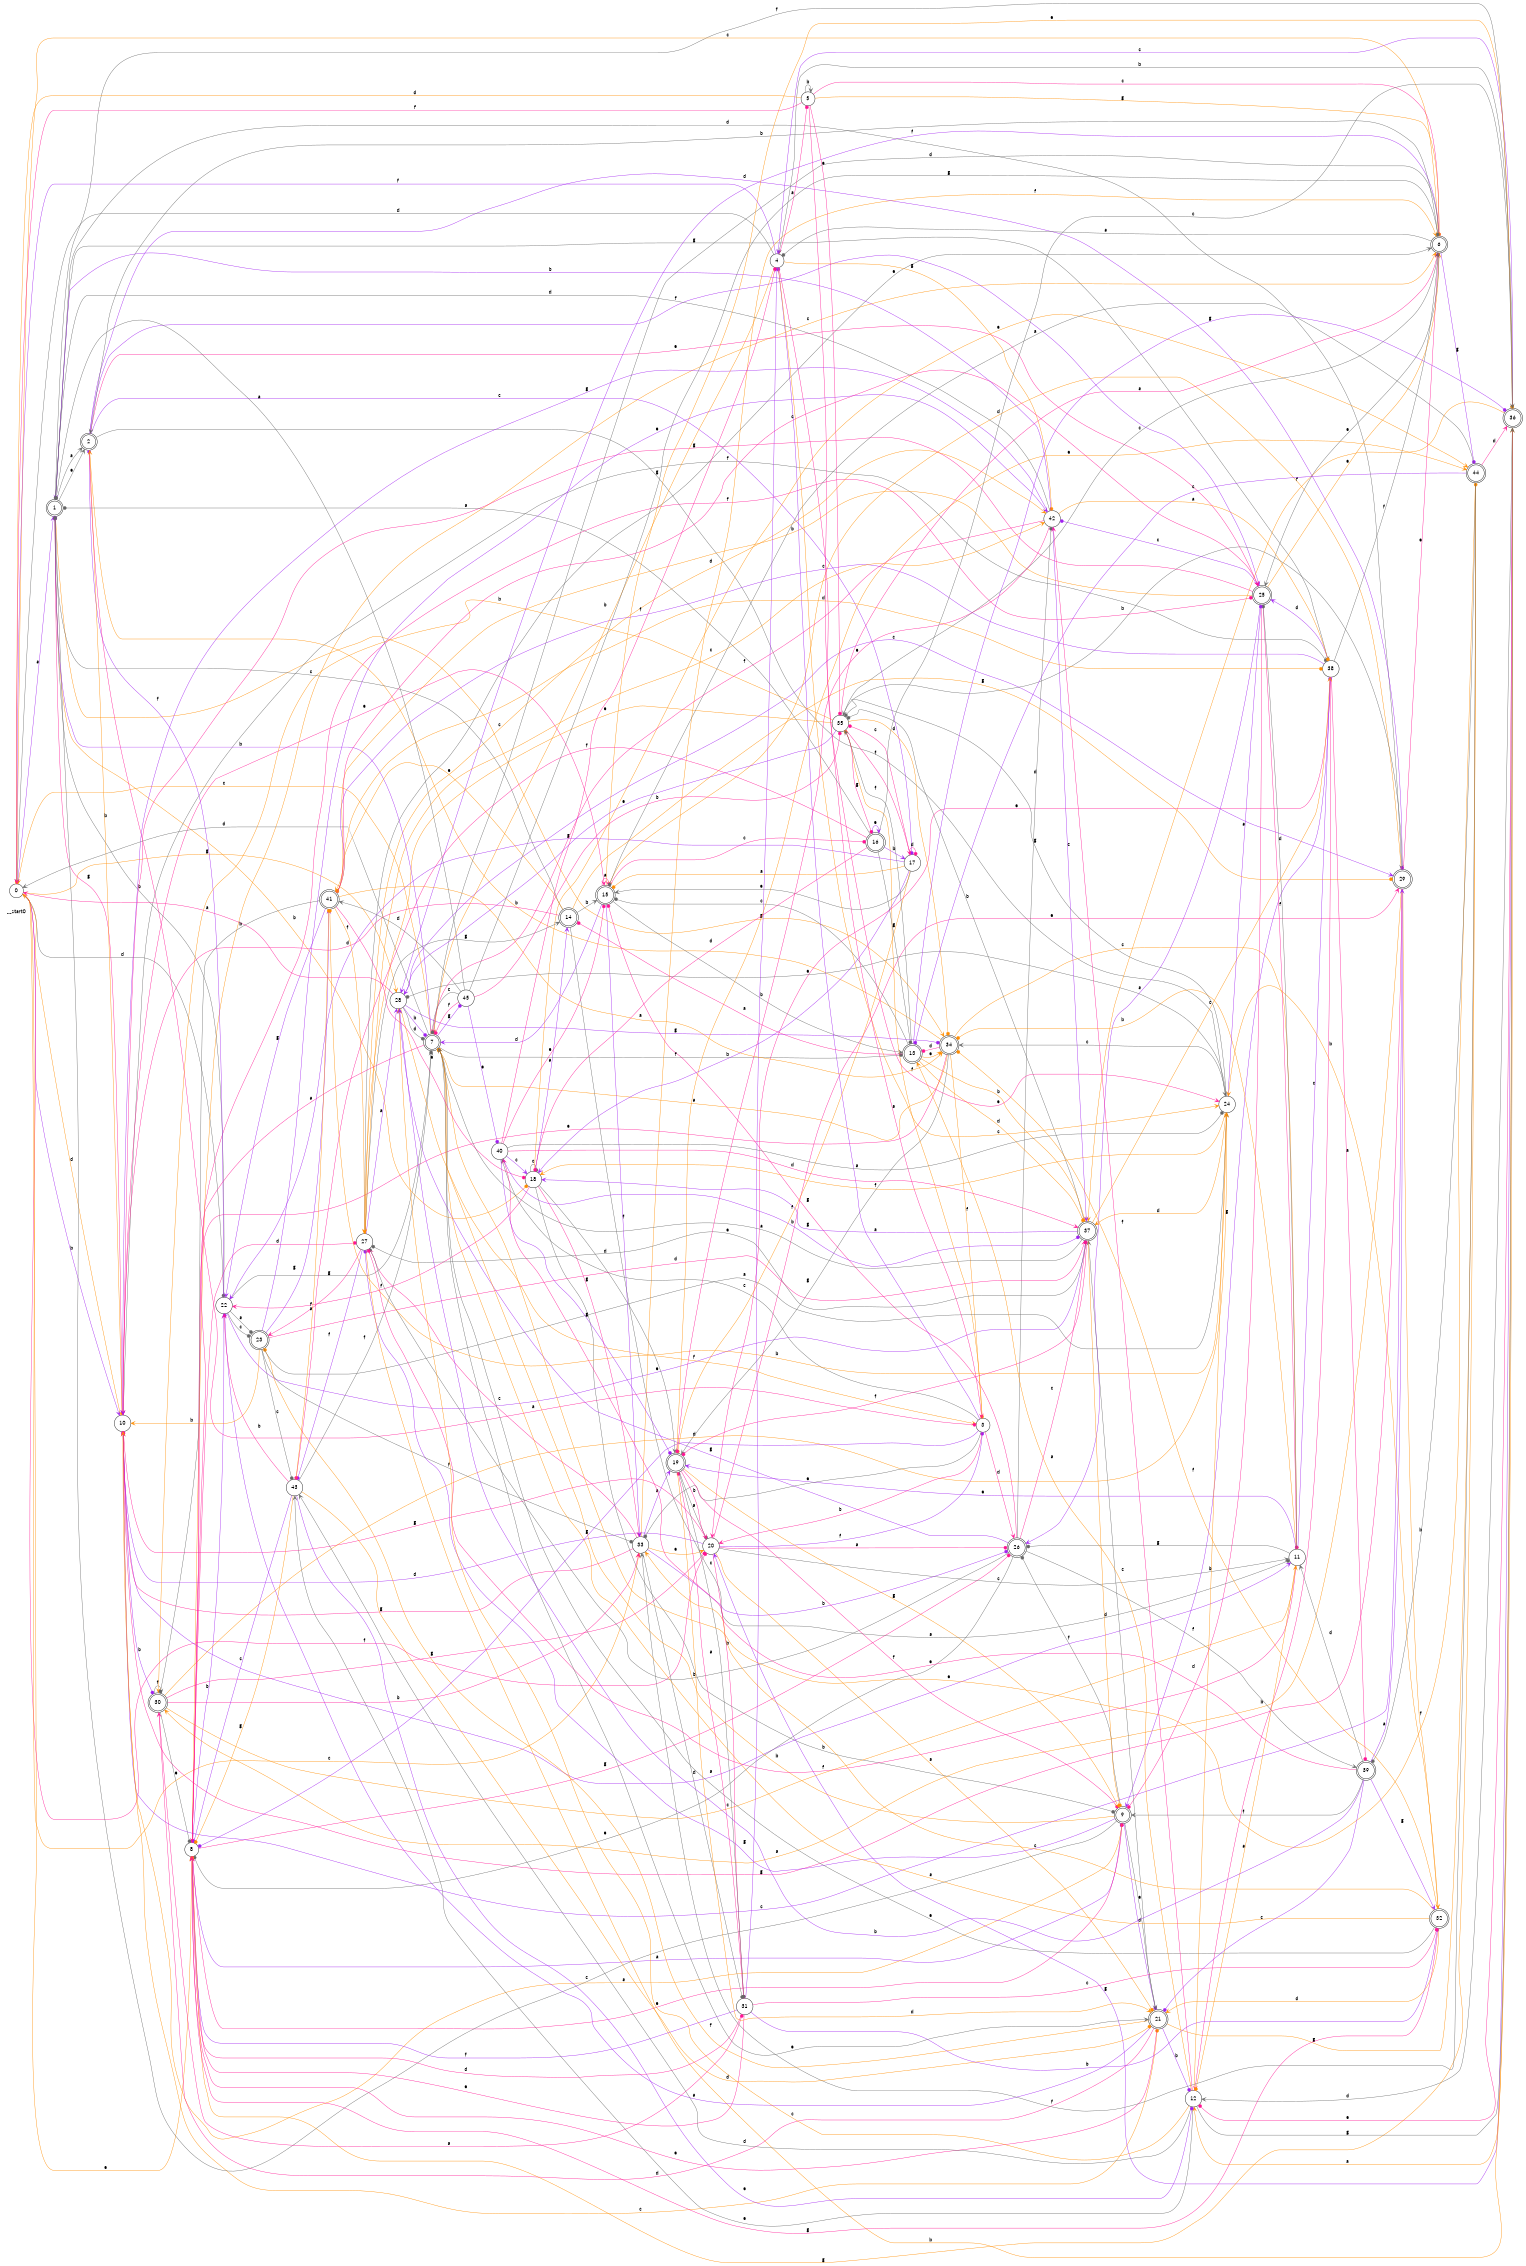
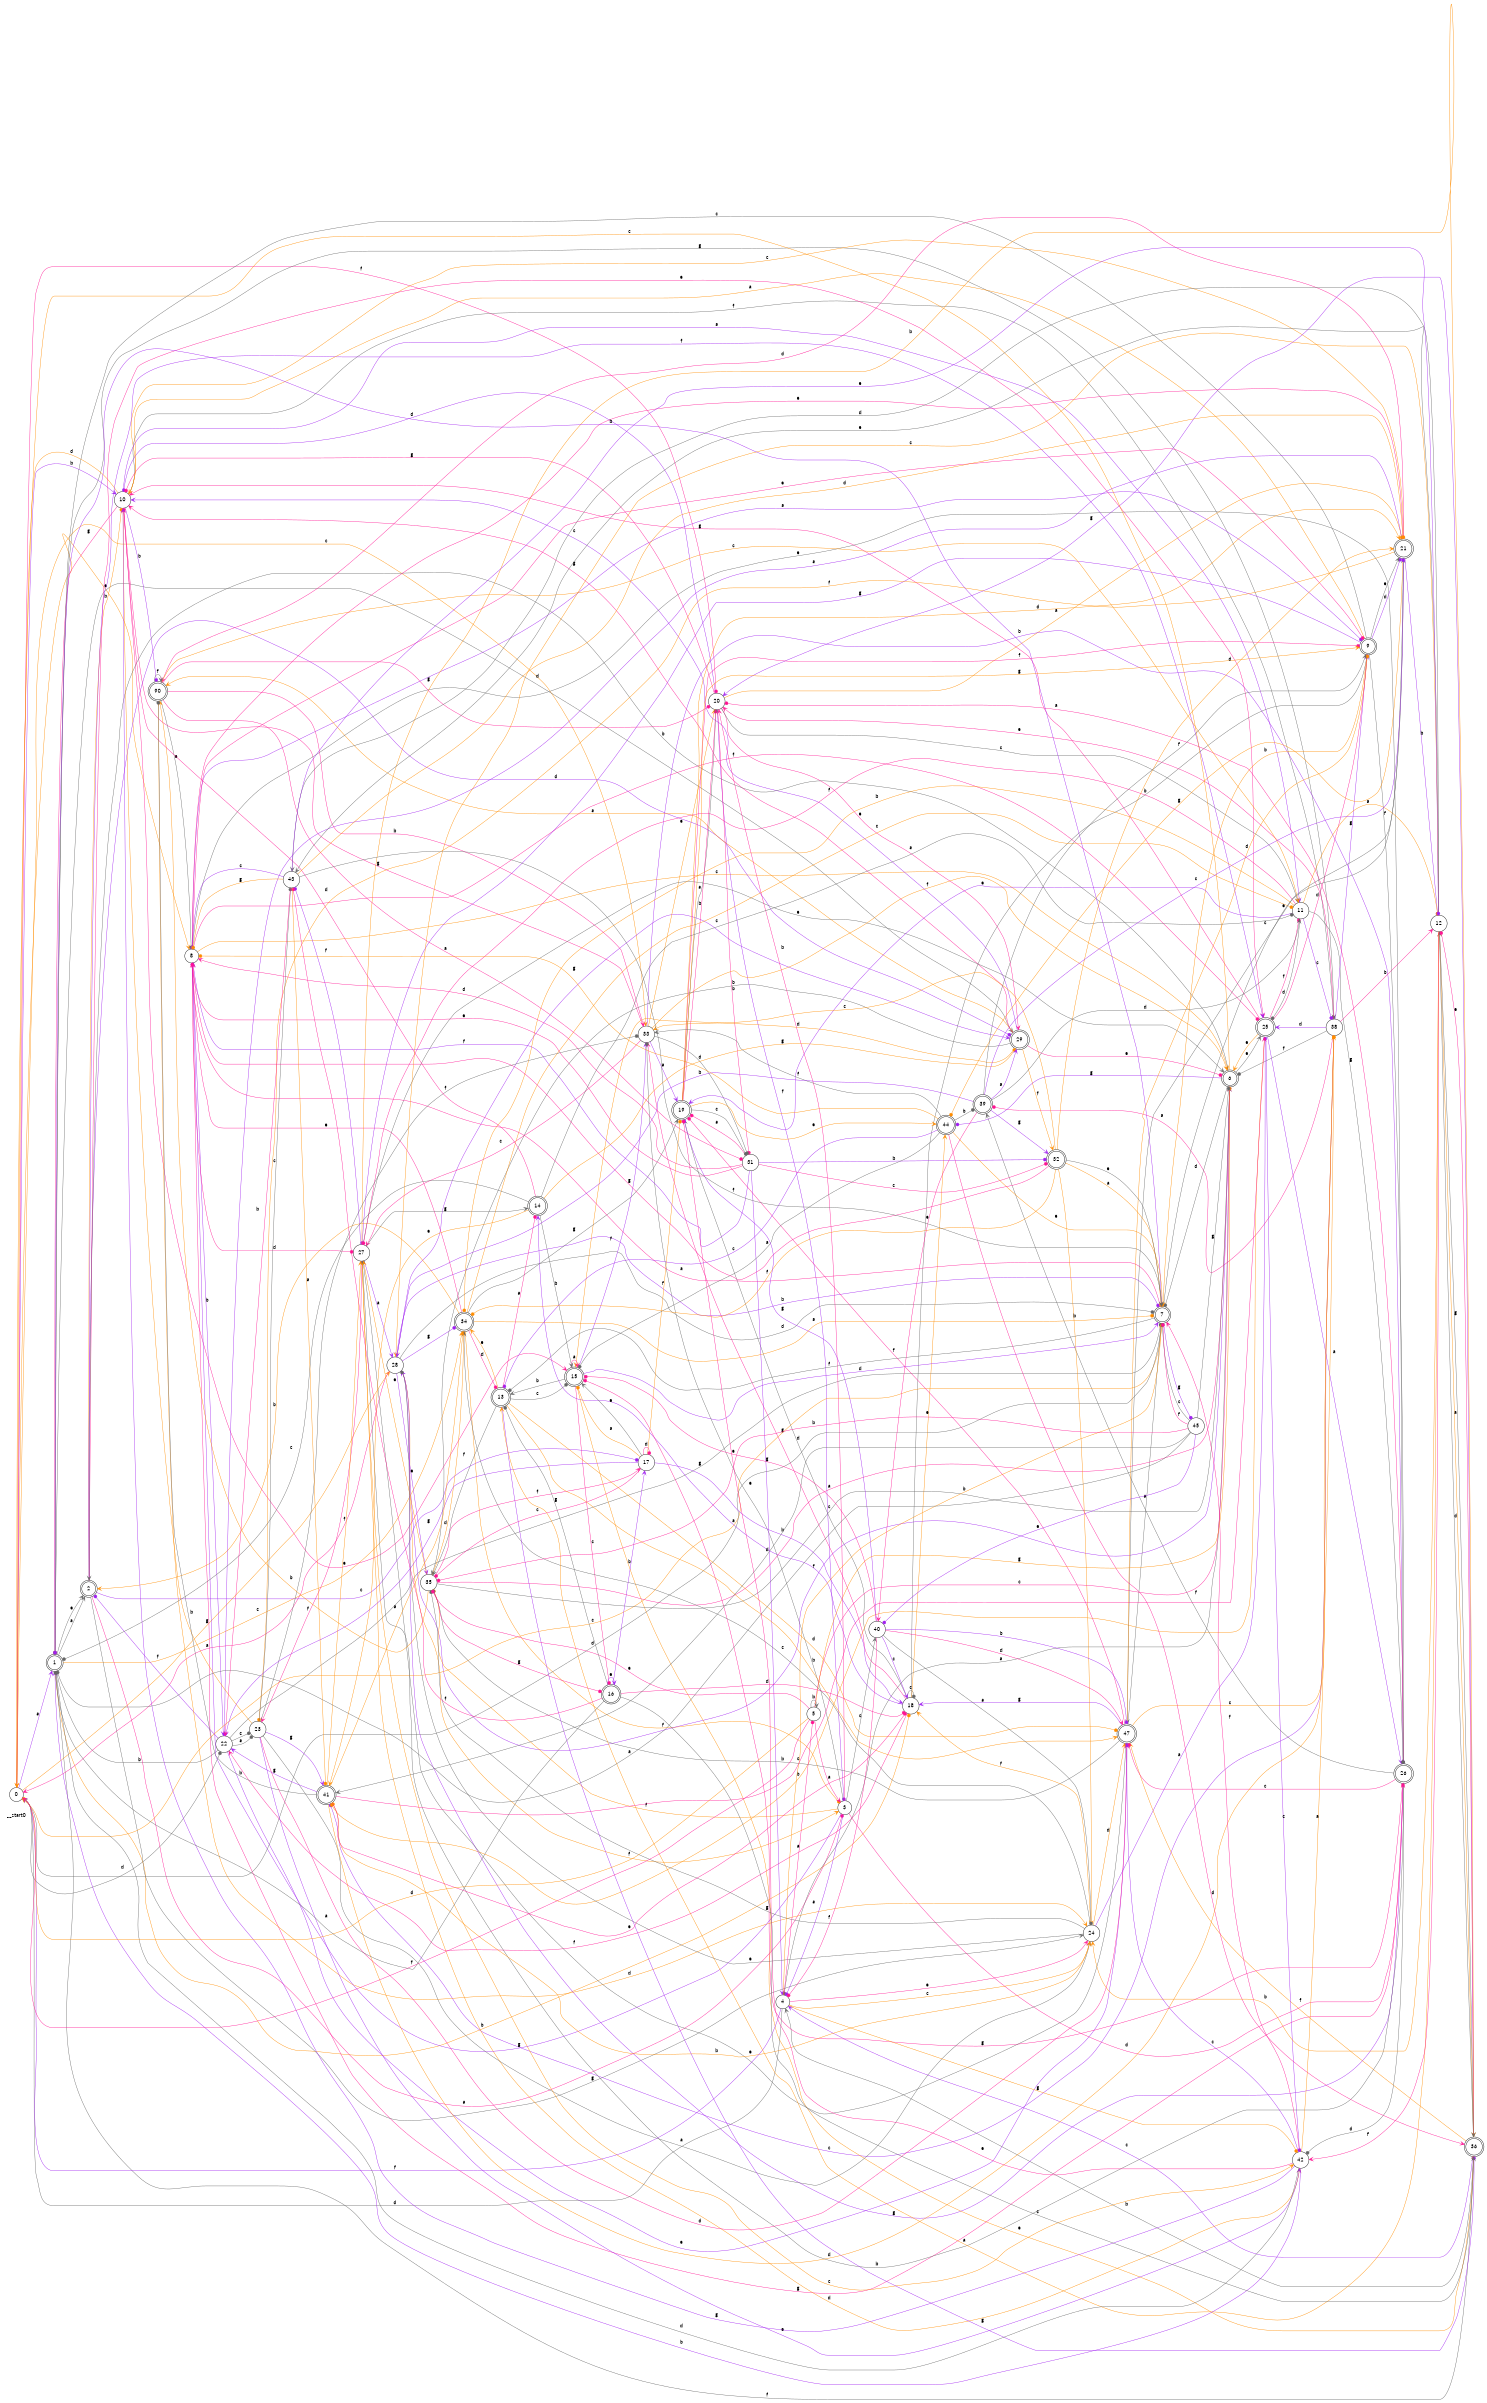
(597, 821) -> (414, 1497)
(1087, 1231) -> (1127, 1734)
(259, 1340) -> (258, 1729)
(862, 1548) -> (1349, 990)
(158, 1703) -> (158, 691)
